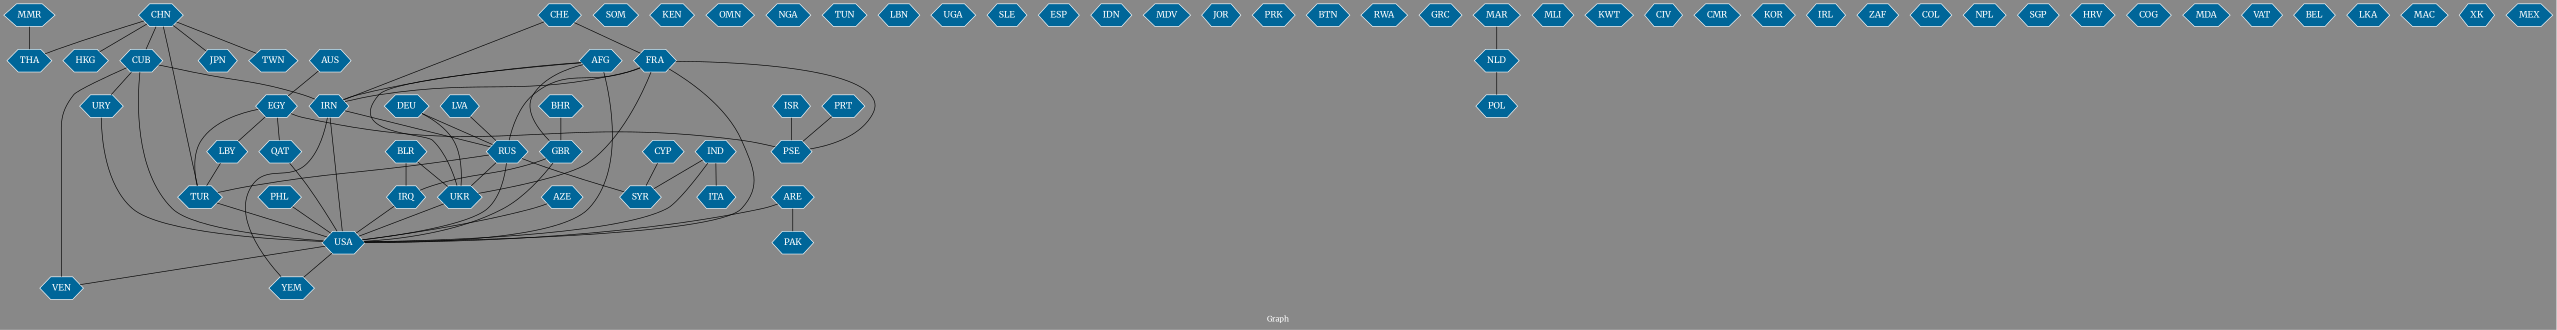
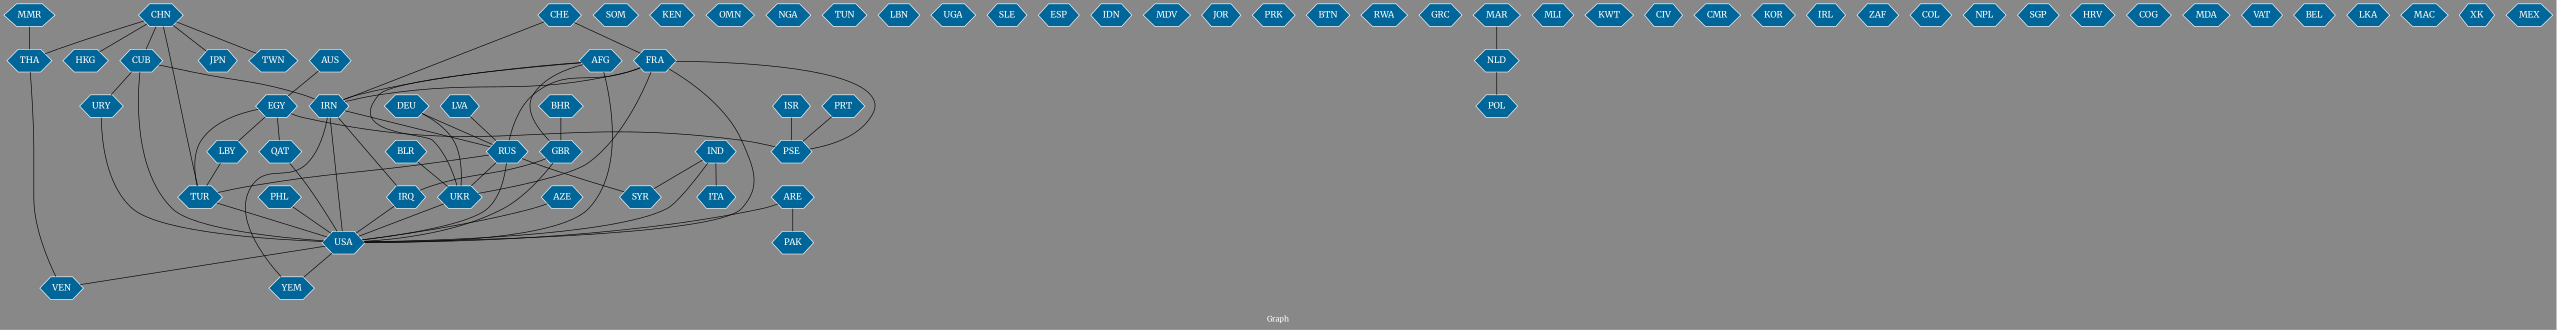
(663, 152) -> none
(62, 154) -> (34, 176)
(406, 174) -> (367, 152)
